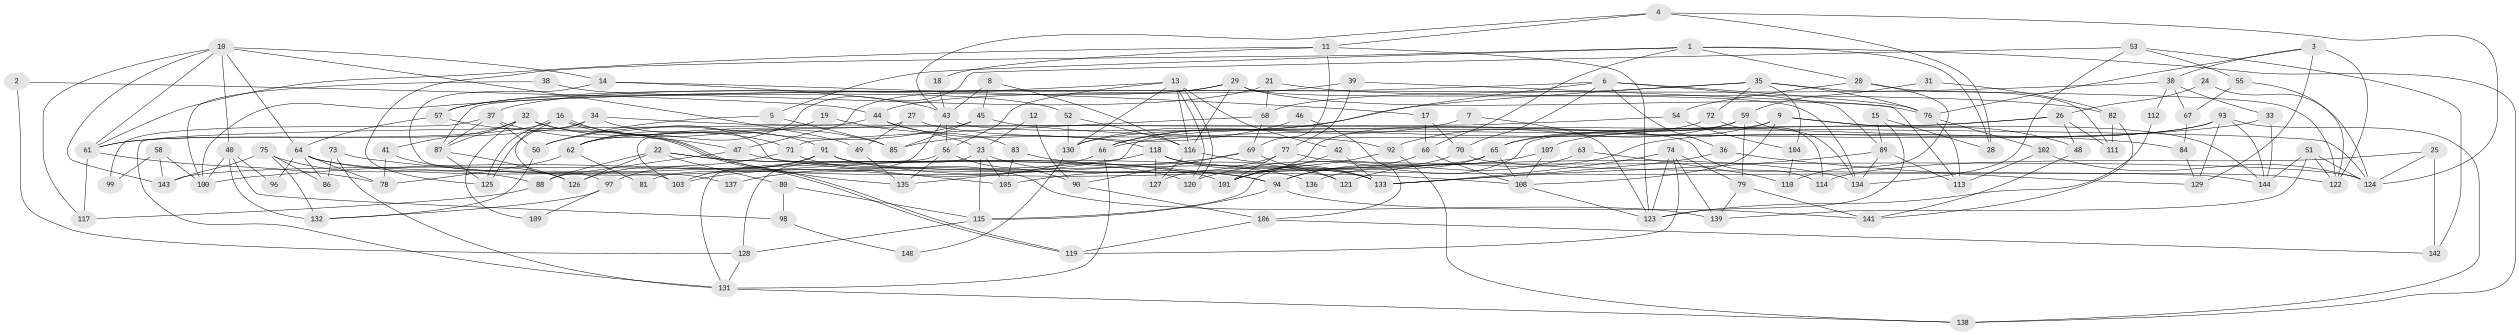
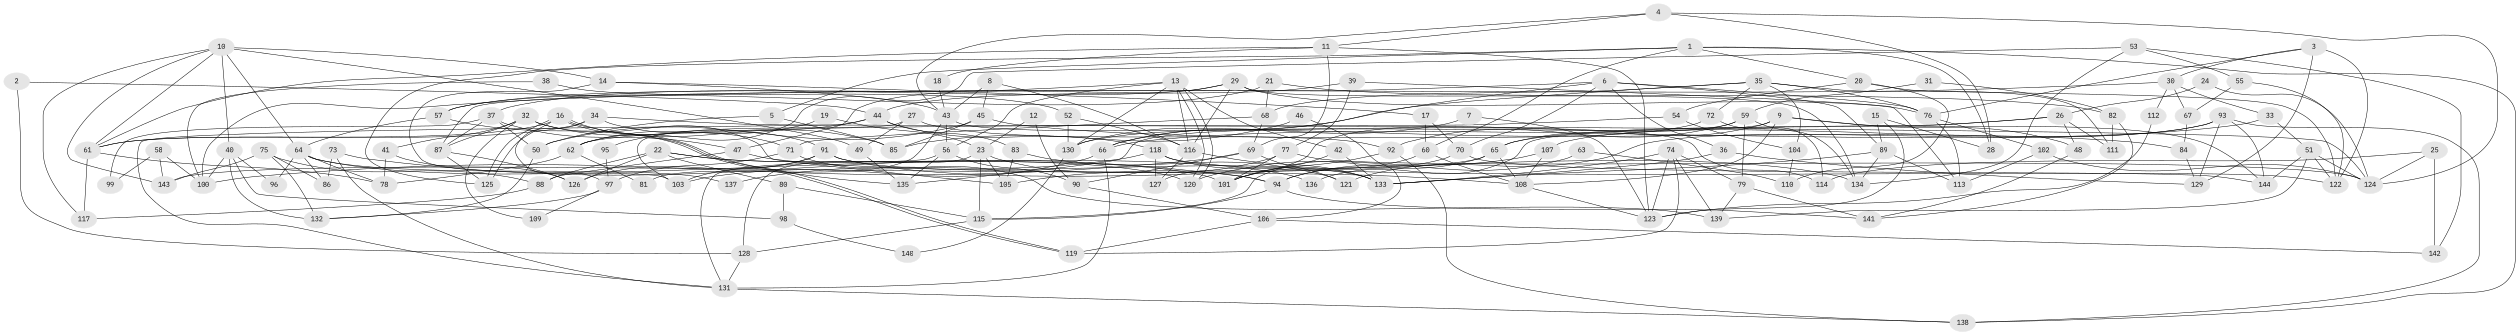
none -> (605, 150)
(2272, 151) -> (2290, 133)
